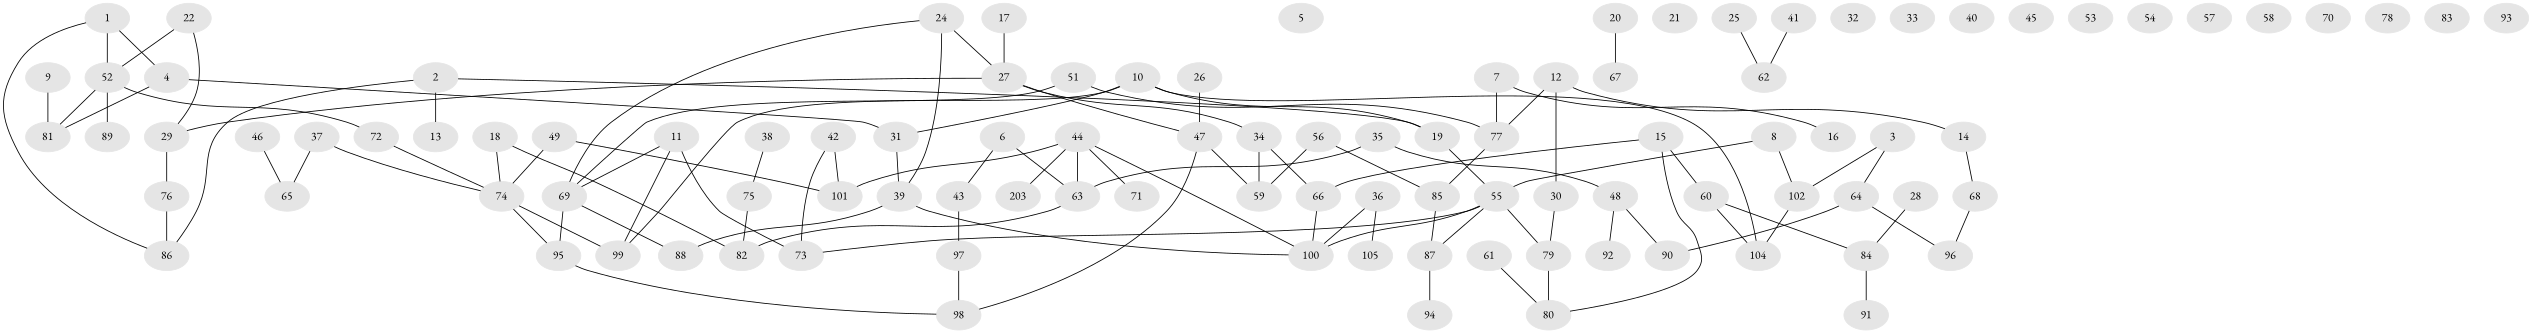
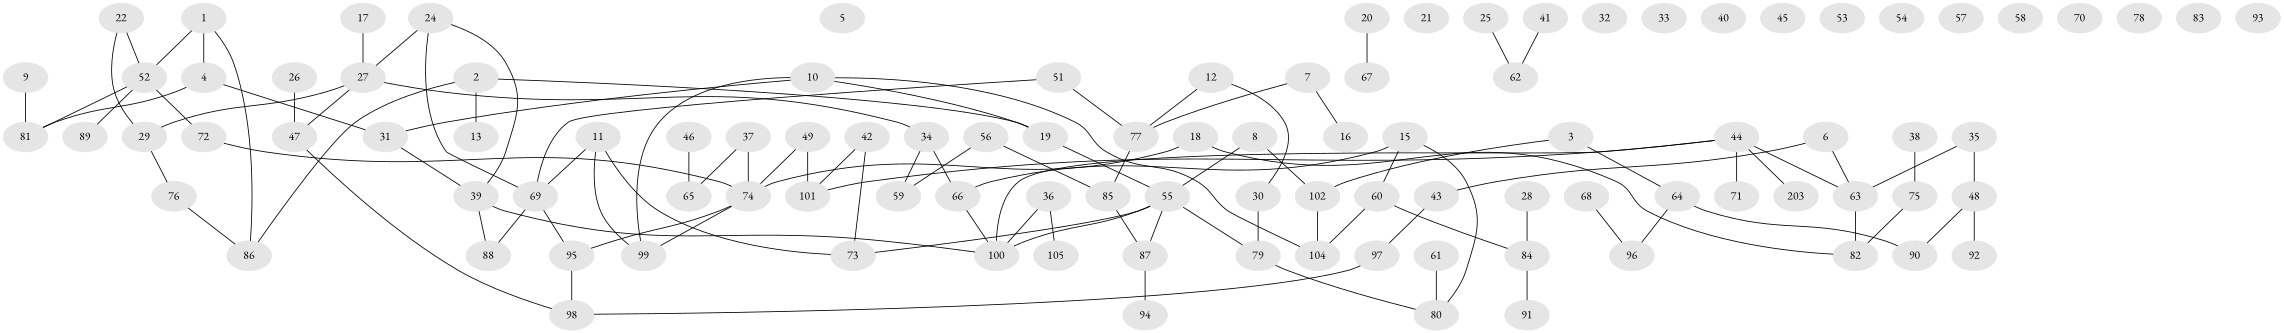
(1964, 137) -> none
(1224, 161) -> none
